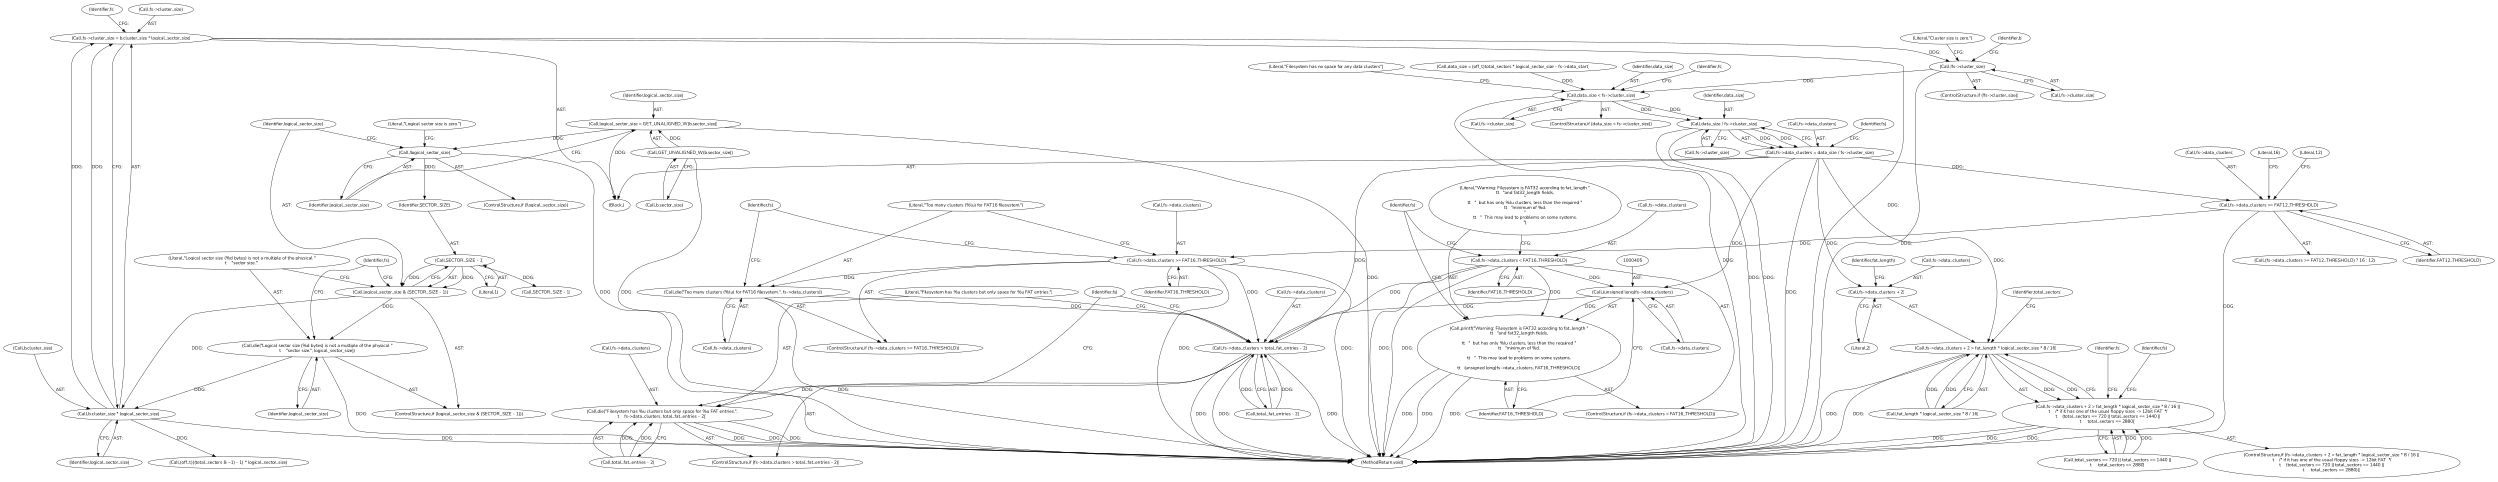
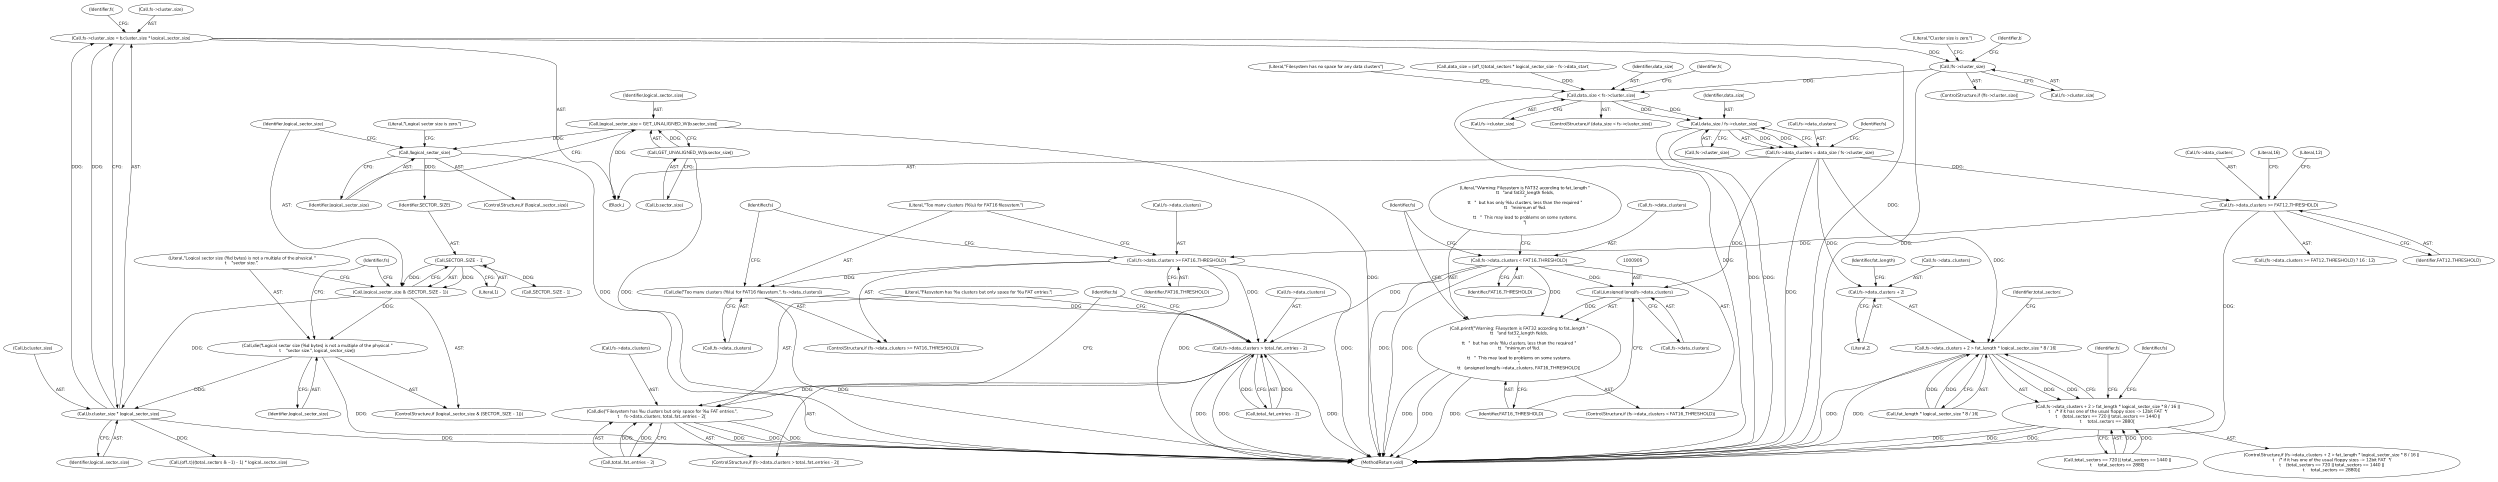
none -> (683, 135)
(1469, 166) -> none
(1633, 261) -> (1633, 261)
(1429, 306) -> none
